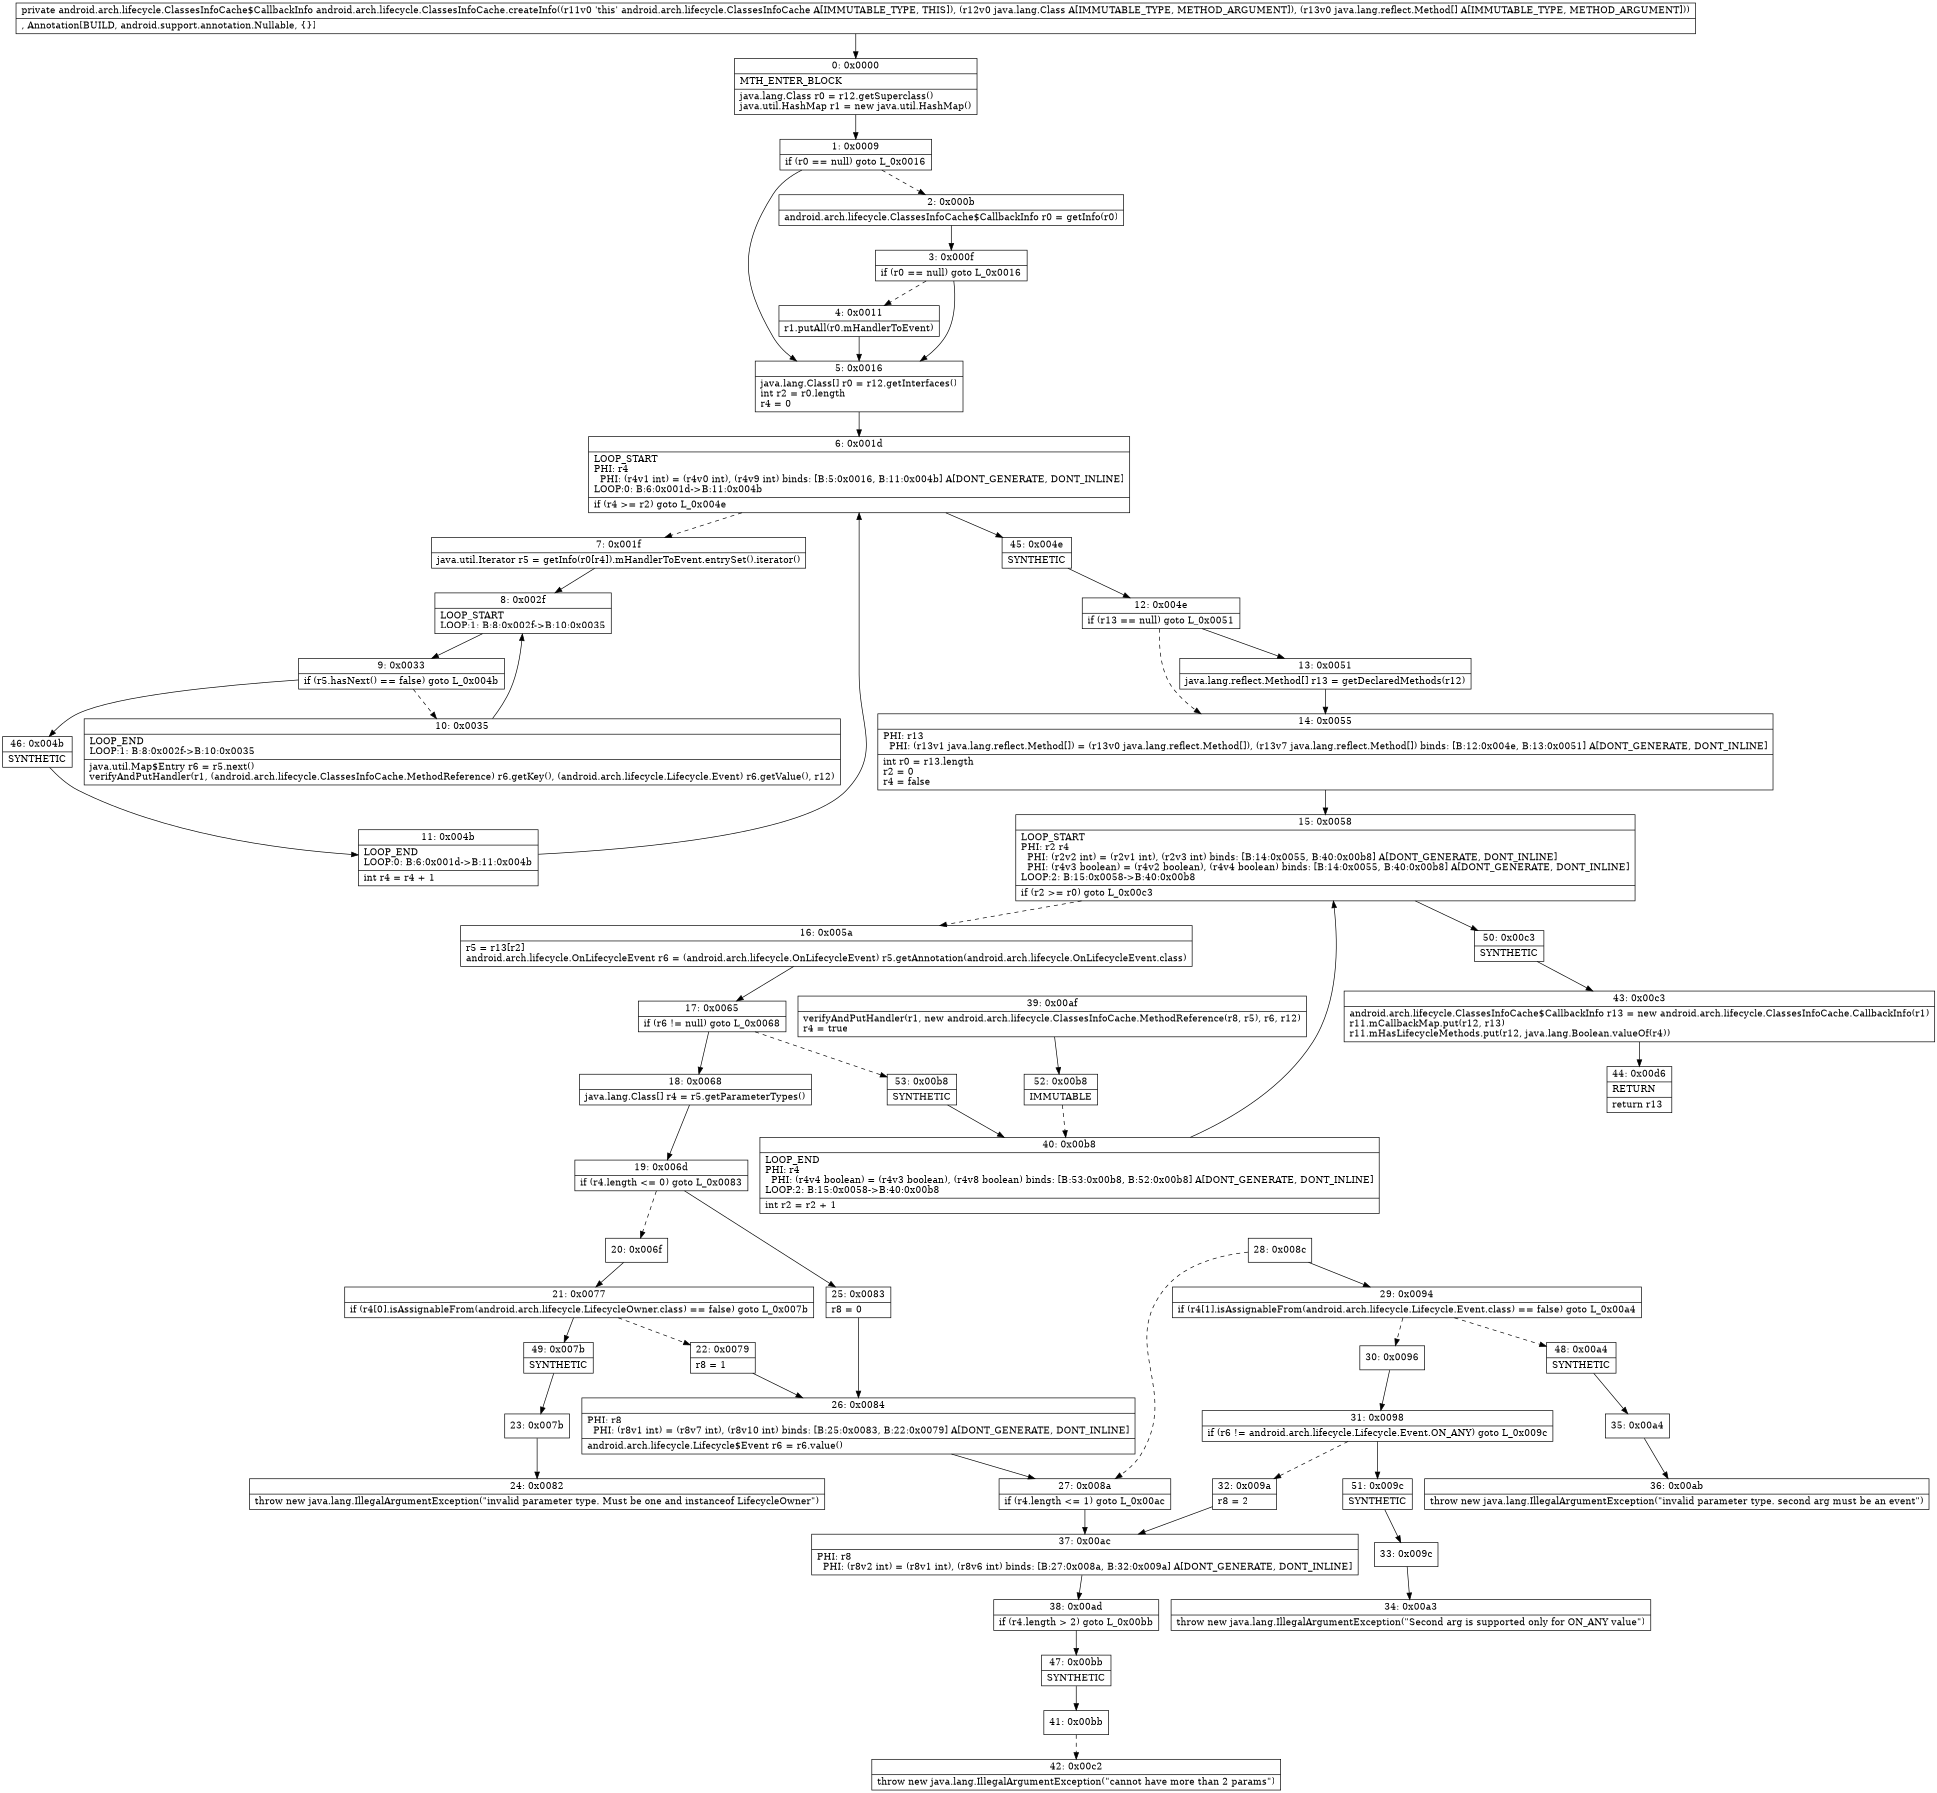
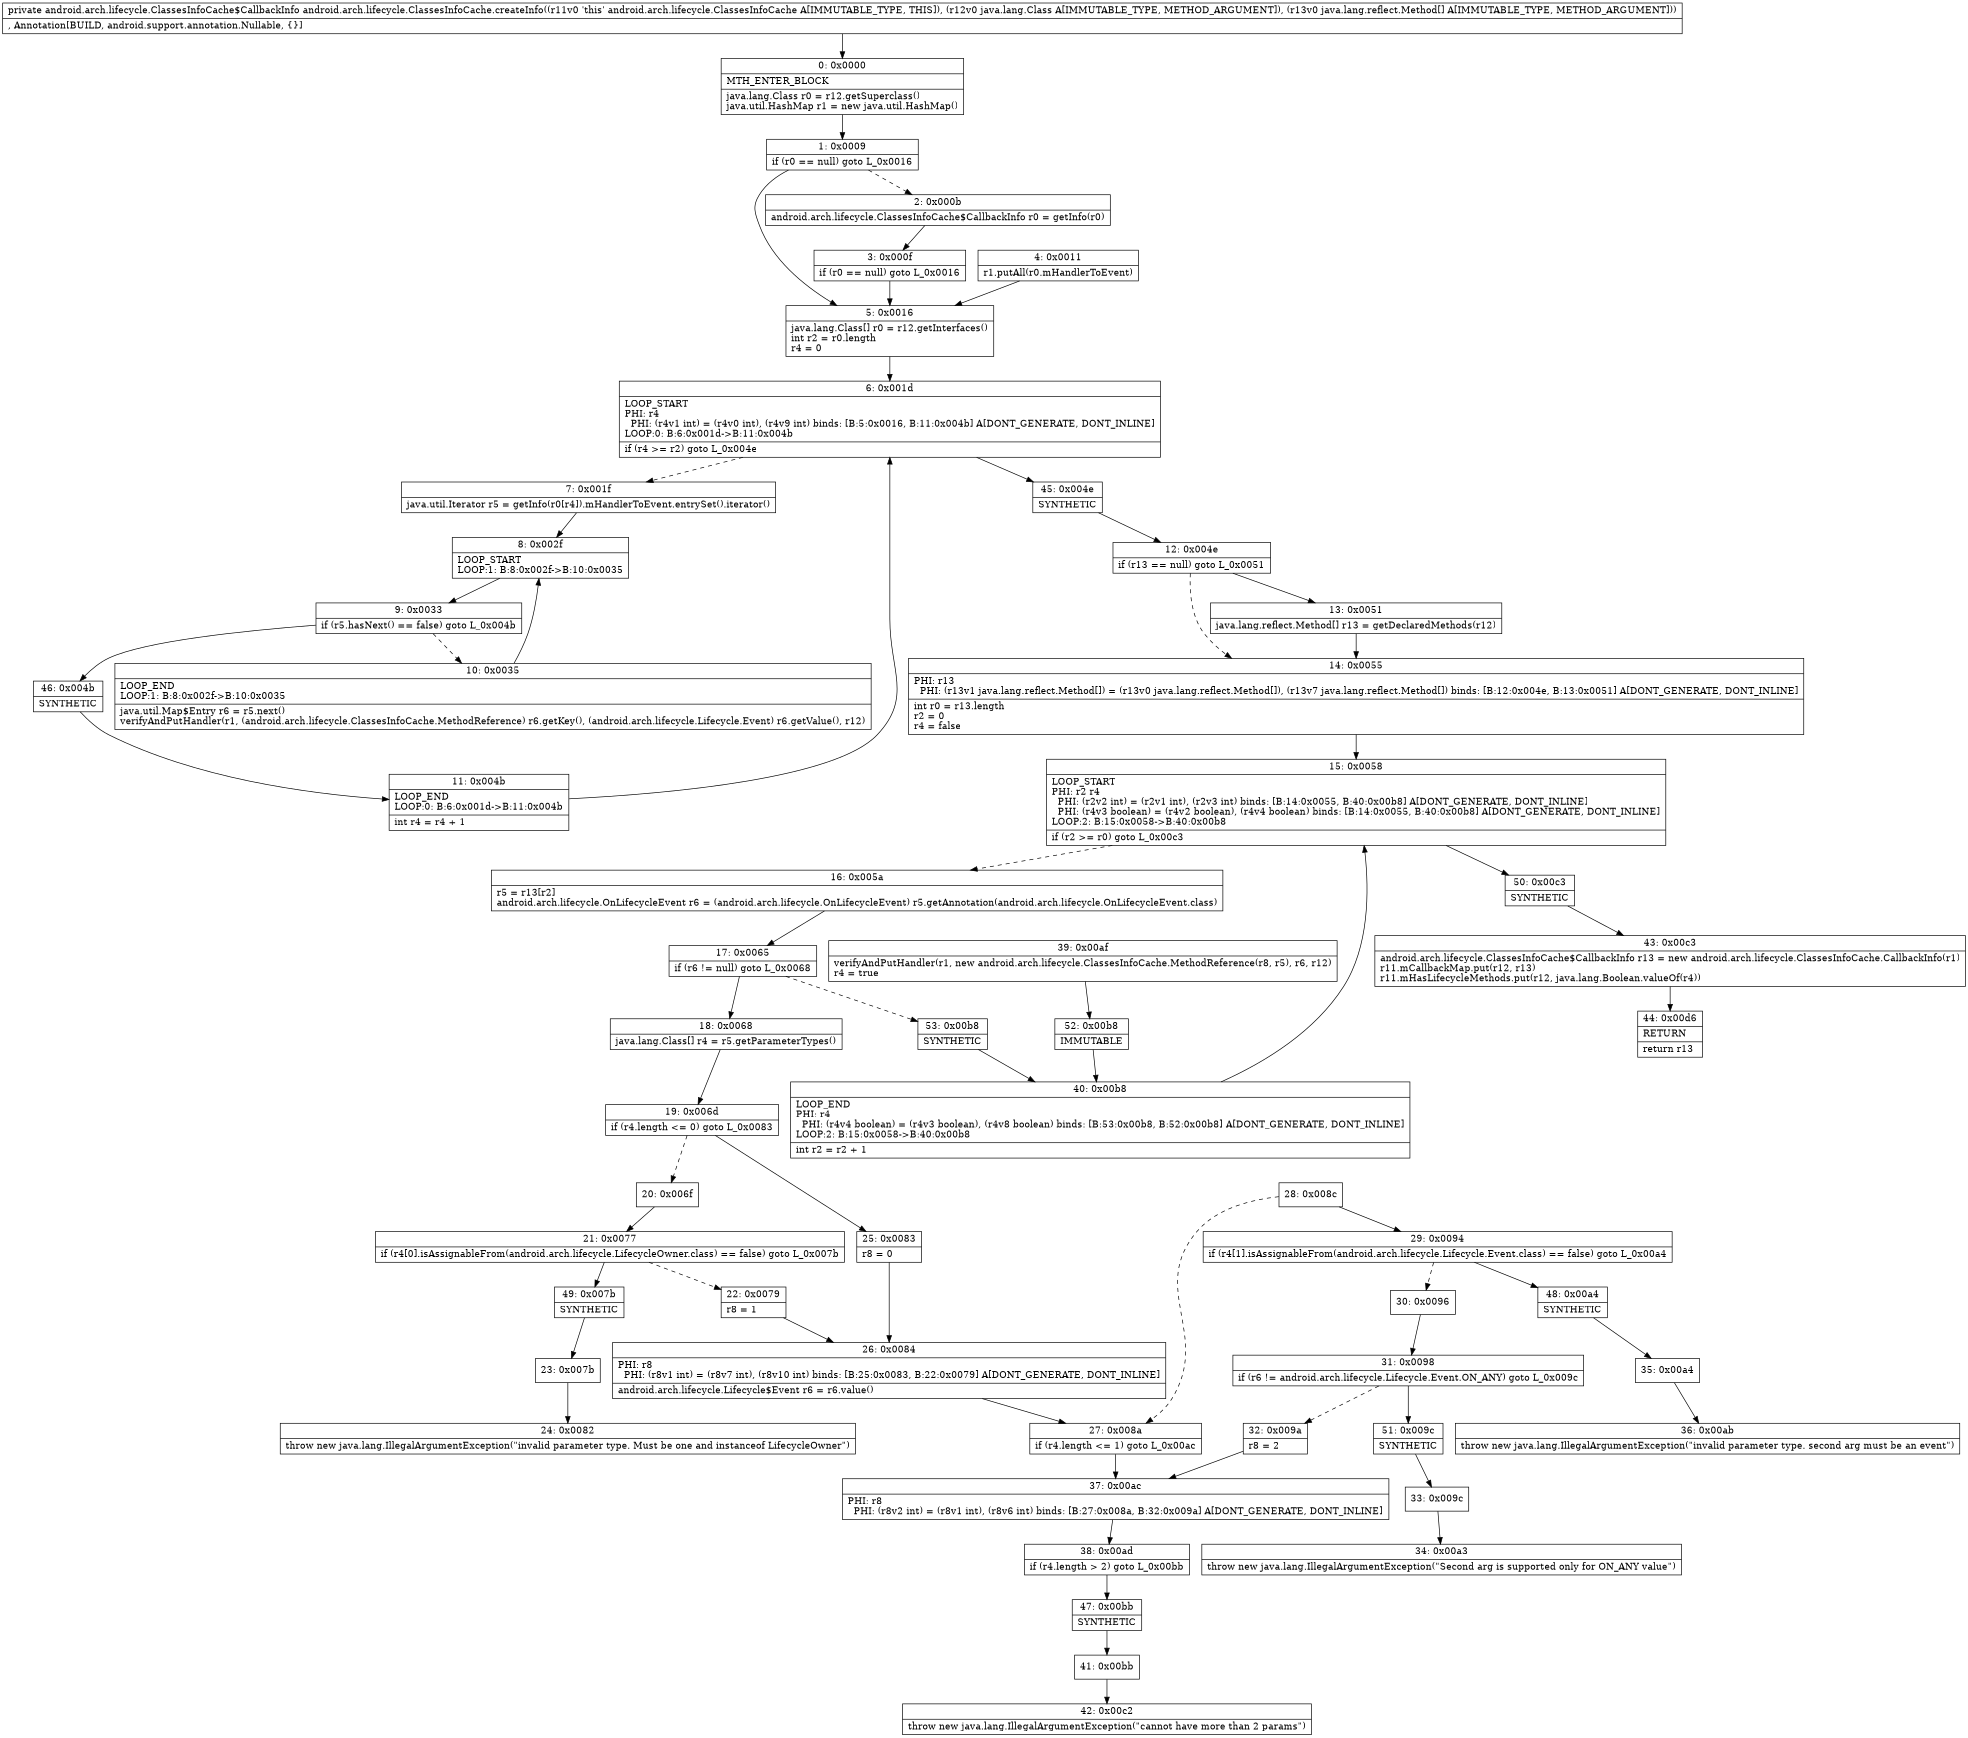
(908, 292) -> none
(1064, 1118) -> (1094, 1062)
(1497, 1331) -> (1503, 1274)
(1076, 1744) -> (1107, 1688)
